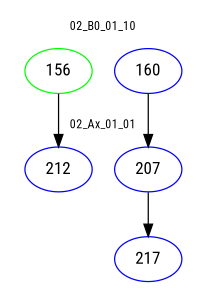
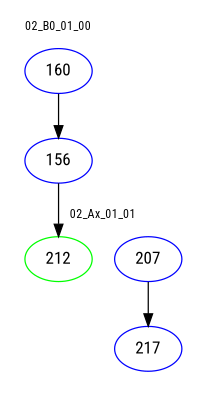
(103, 27) -> (59, 27)
(59, 71) -> (59, 161)
(148, 121) -> (59, 110)
(59, 169) -> (59, 259)
